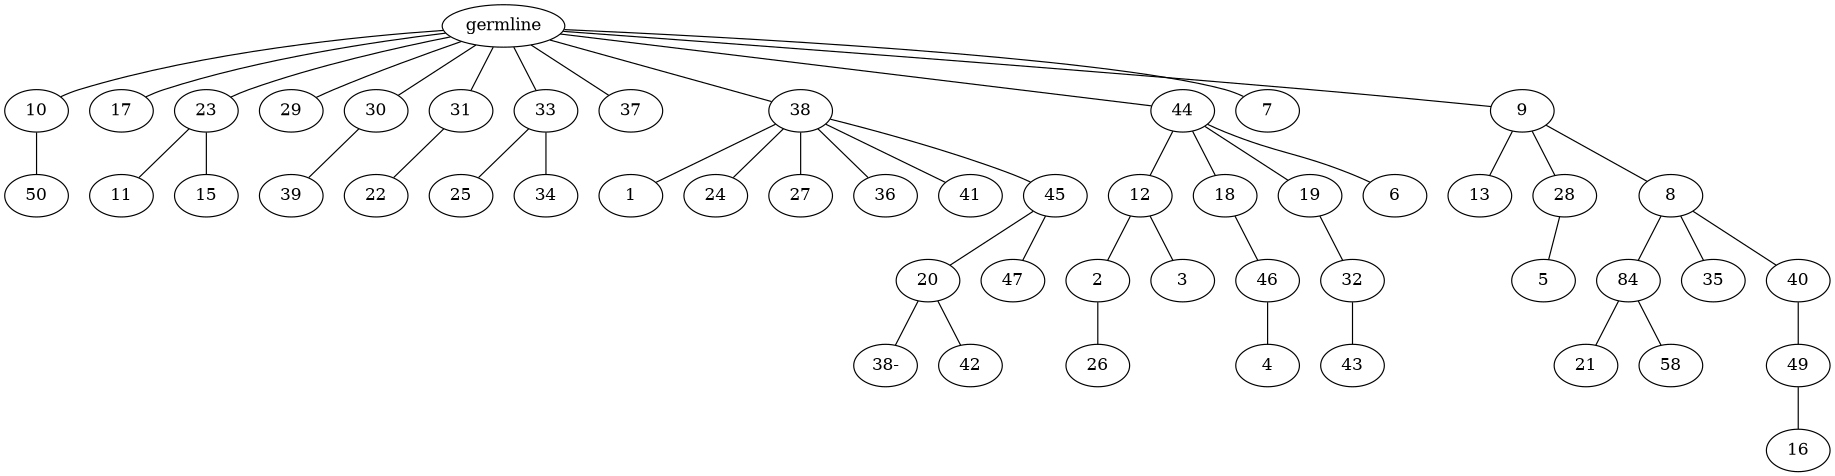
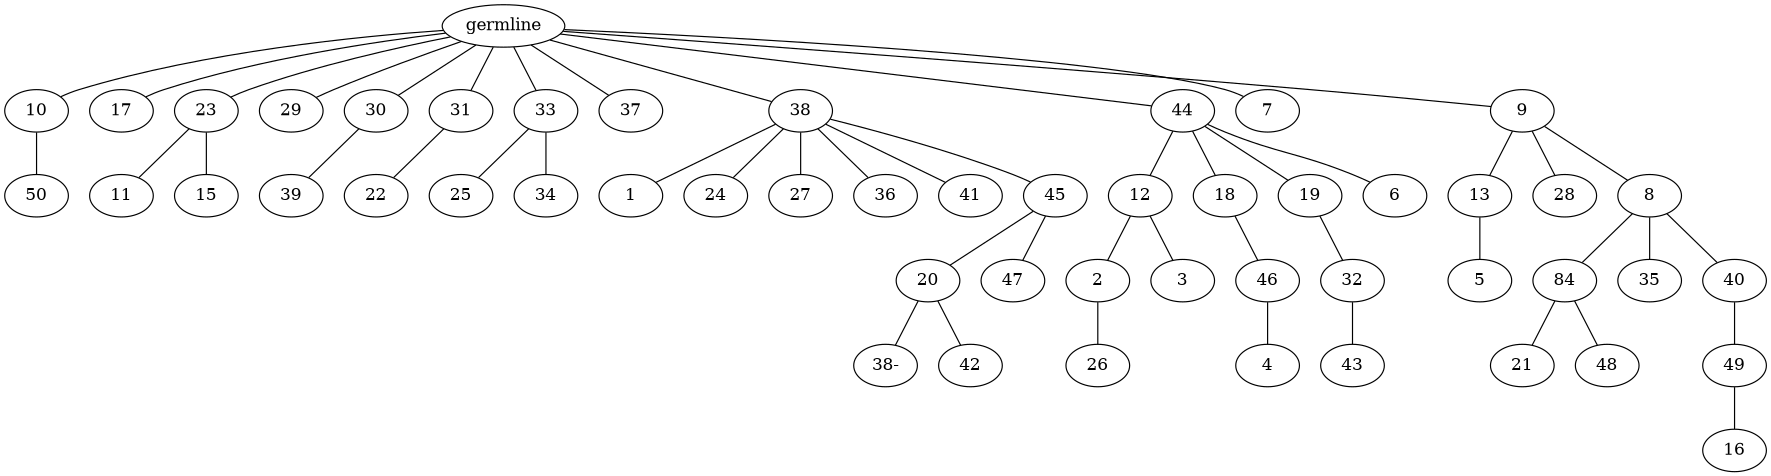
(1554, 238) -> (1480, 238)
(1671, 366) -> (1607, 366)
